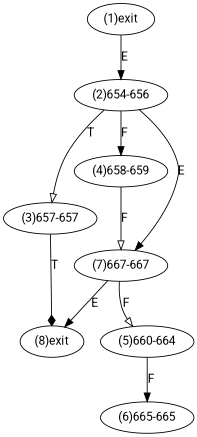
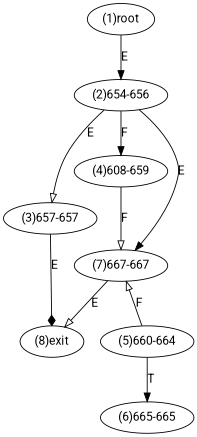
(121, 19) -> (121, 19)
(91, 133) -> (91, 133)
(121, 171) -> (121, 171)
(55, 266) -> (55, 266)
(89, 301) -> (89, 301)
(120, 301) -> (136, 308)
(151, 380) -> (151, 380)
